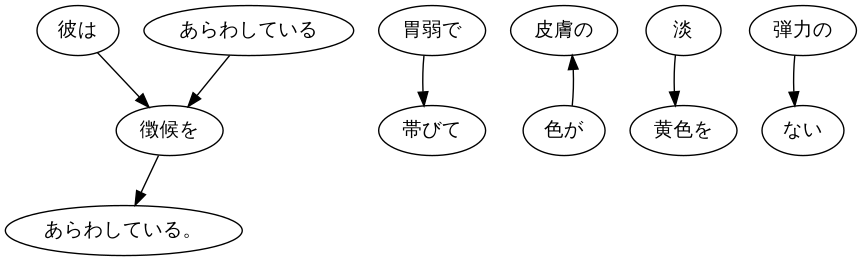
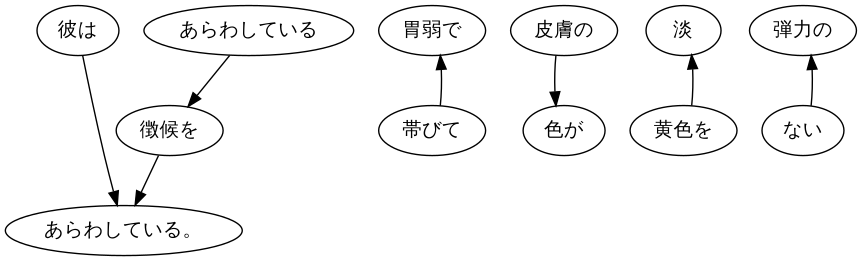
(674, 73) -> (693, 87)
(423, 74) -> (441, 88)
(794, 74) -> (812, 88)
(118, 75) -> (97, 124)
(573, 88) -> (555, 74)
